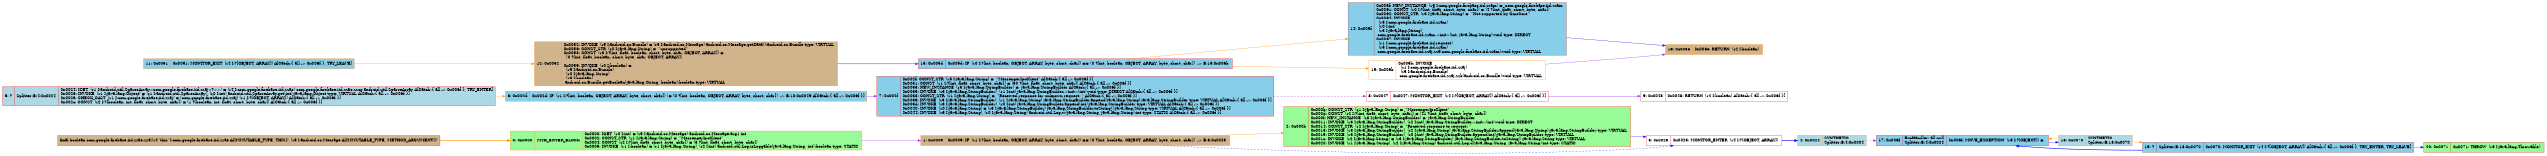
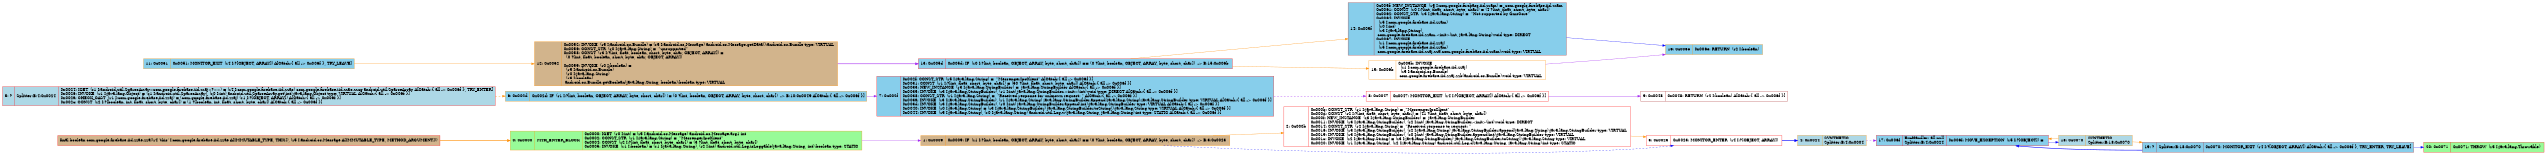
(1415, 43) -> (1411, 43)
(1714, 50) -> (1714, 50)
(1457, 127) -> (1457, 127)
(1637, 136) -> (1637, 136)
